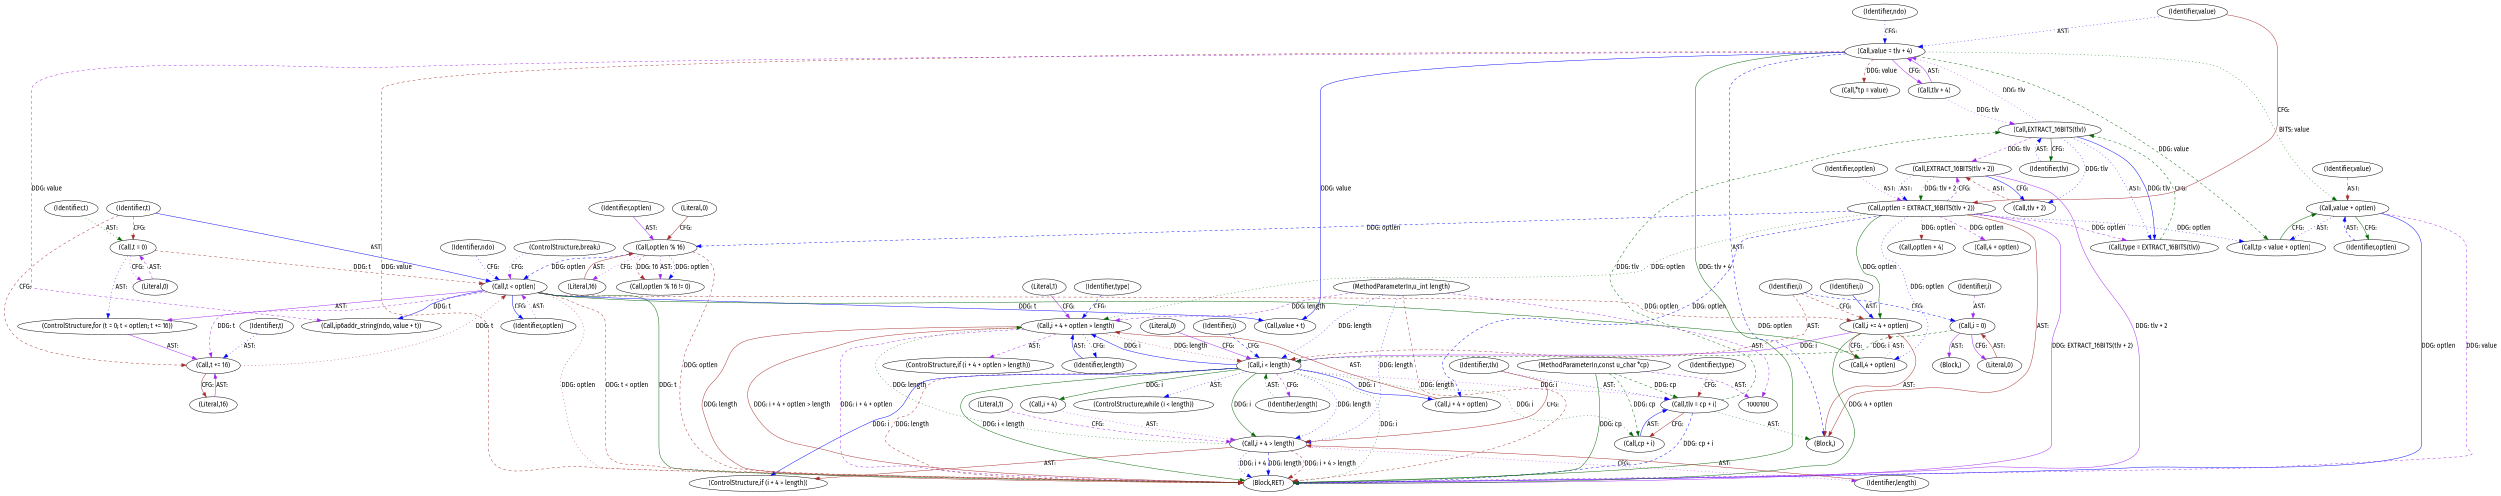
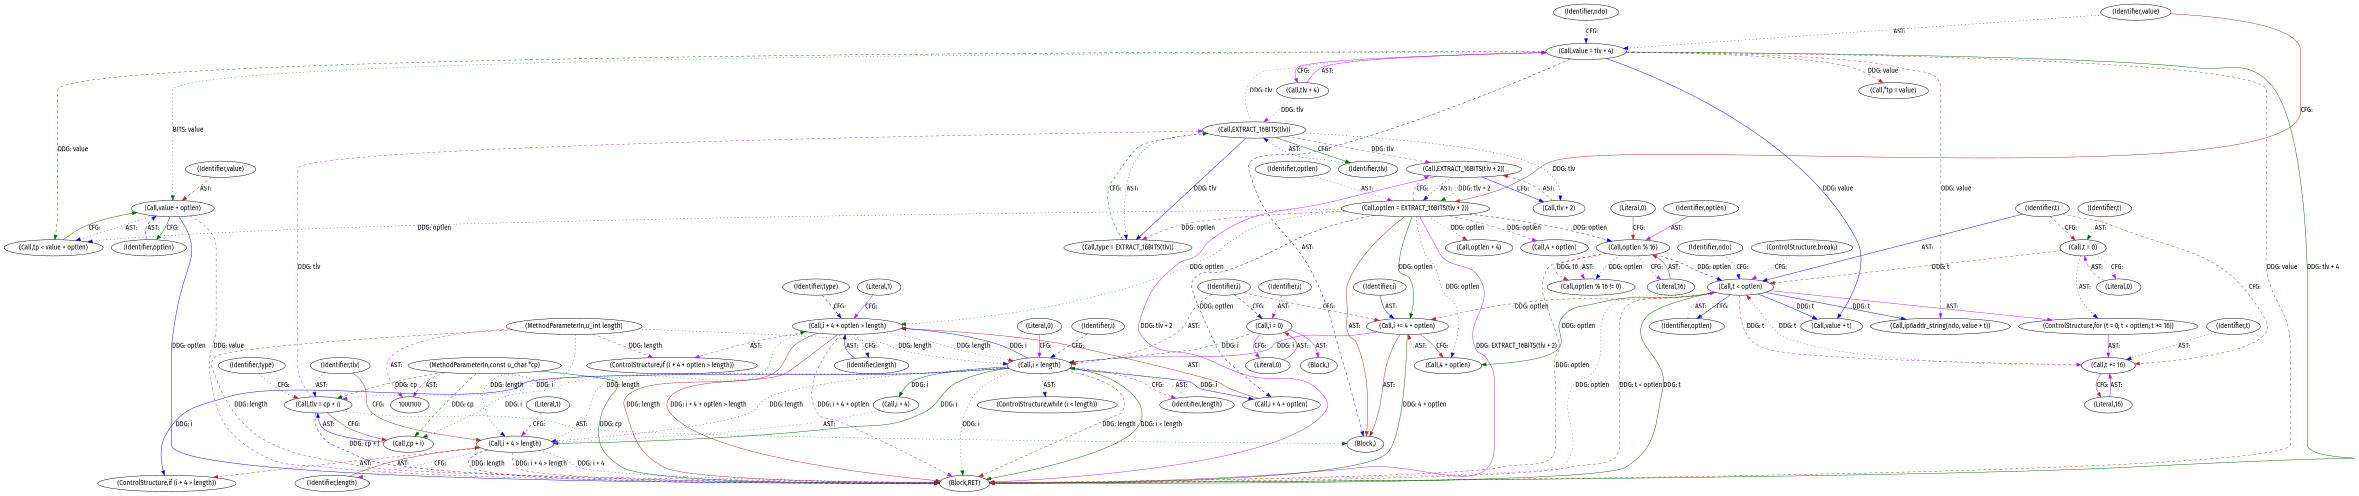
(1673, 202) -> (632, 144)
(1237, 315) -> (621, 345)
(1026, 463) -> (356, 461)
